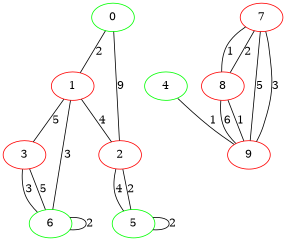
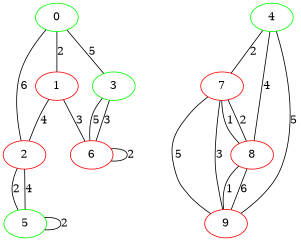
none -> (247, 52)
(121, 86) -> (24, 86)
none -> (262, 86)
(49, 121) -> (85, 52)
(213, 121) -> (294, 121)
(24, 155) -> (114, 86)
(51, 224) -> (92, 155)
